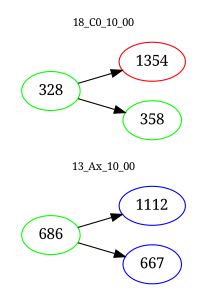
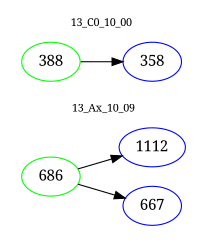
(104, 23) -> (102, 23)
(152, 62) -> none
(51, 91) -> (51, 62)
(152, 120) -> (152, 62)
(104, 167) -> (104, 109)
